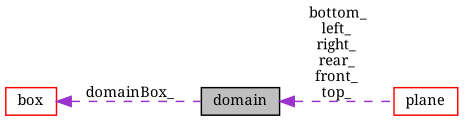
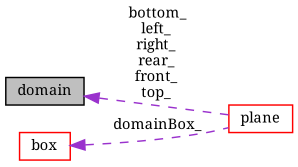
(136, 101) -> (157, 139)
